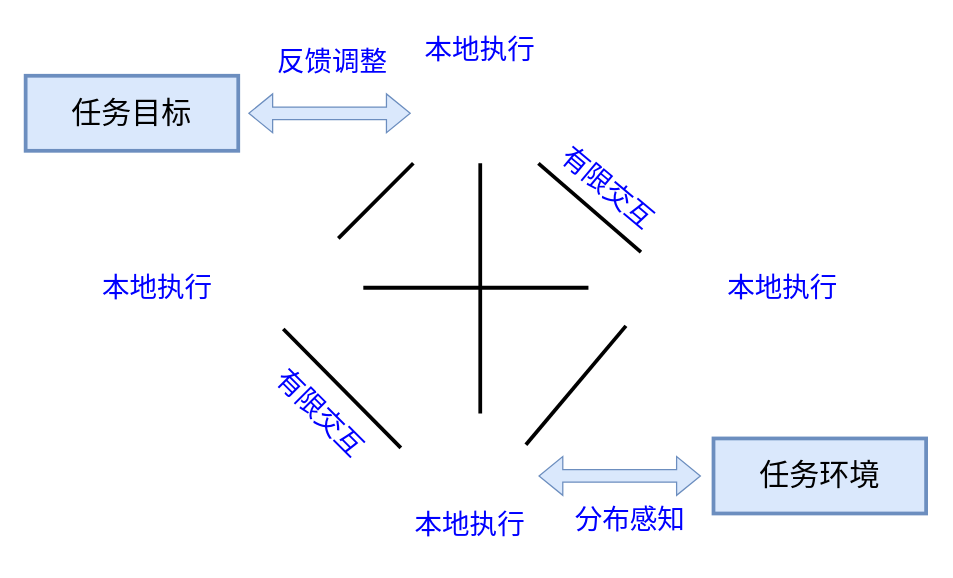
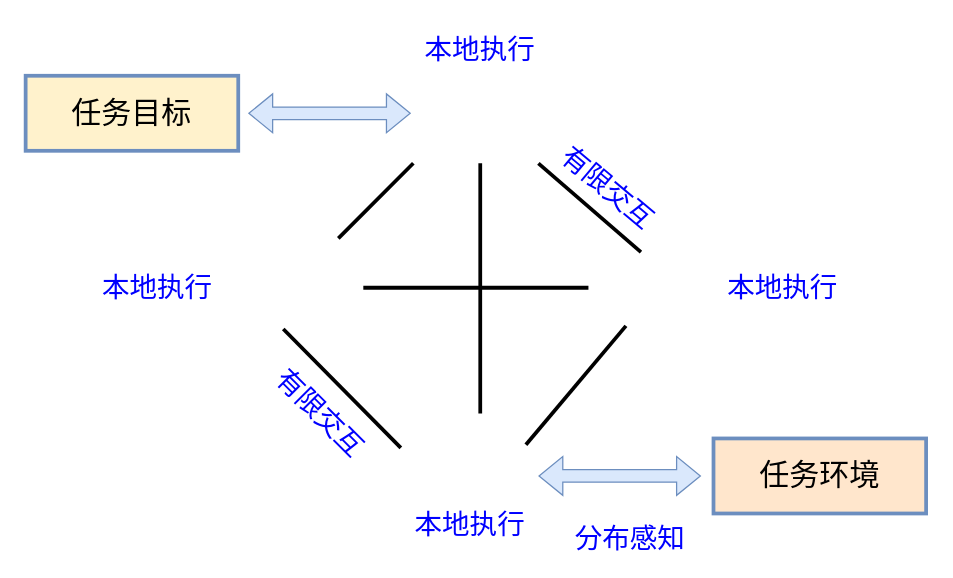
(332, 63) -> none
(132, 113) -> (132, 113)
(819, 476) -> (819, 476)
(629, 521) -> (629, 539)
